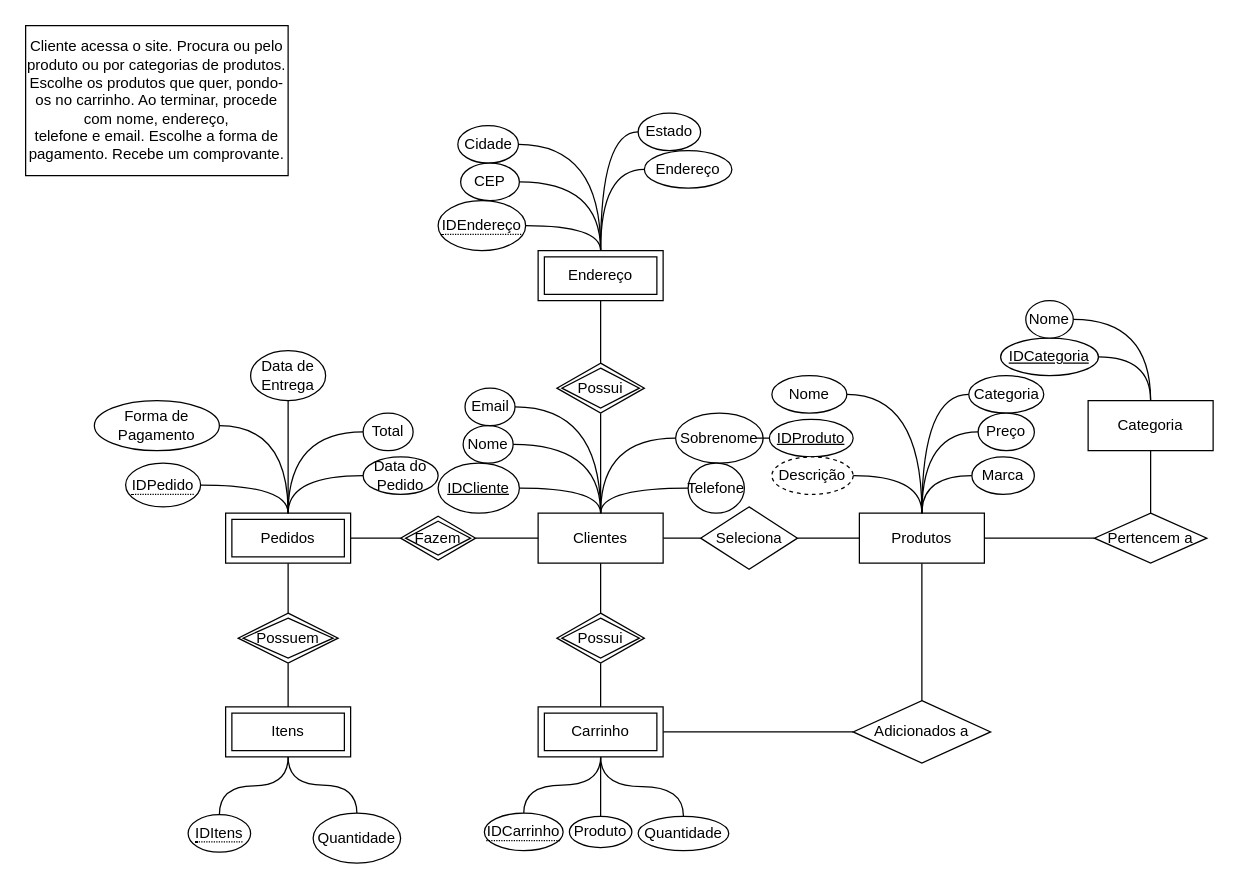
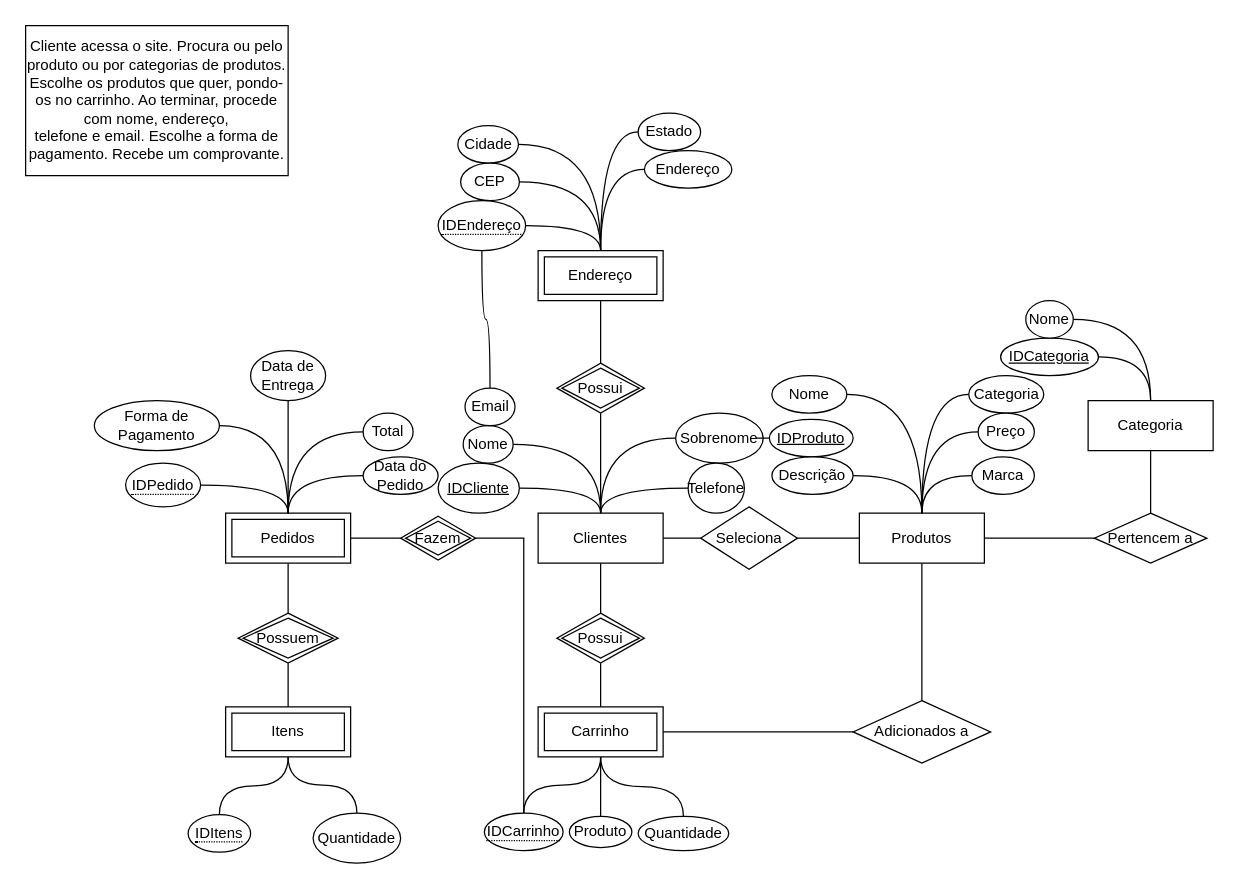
(573, 428) -> (486, 319)
(813, 476) -> (813, 476)
(529, 538) -> (524, 667)
